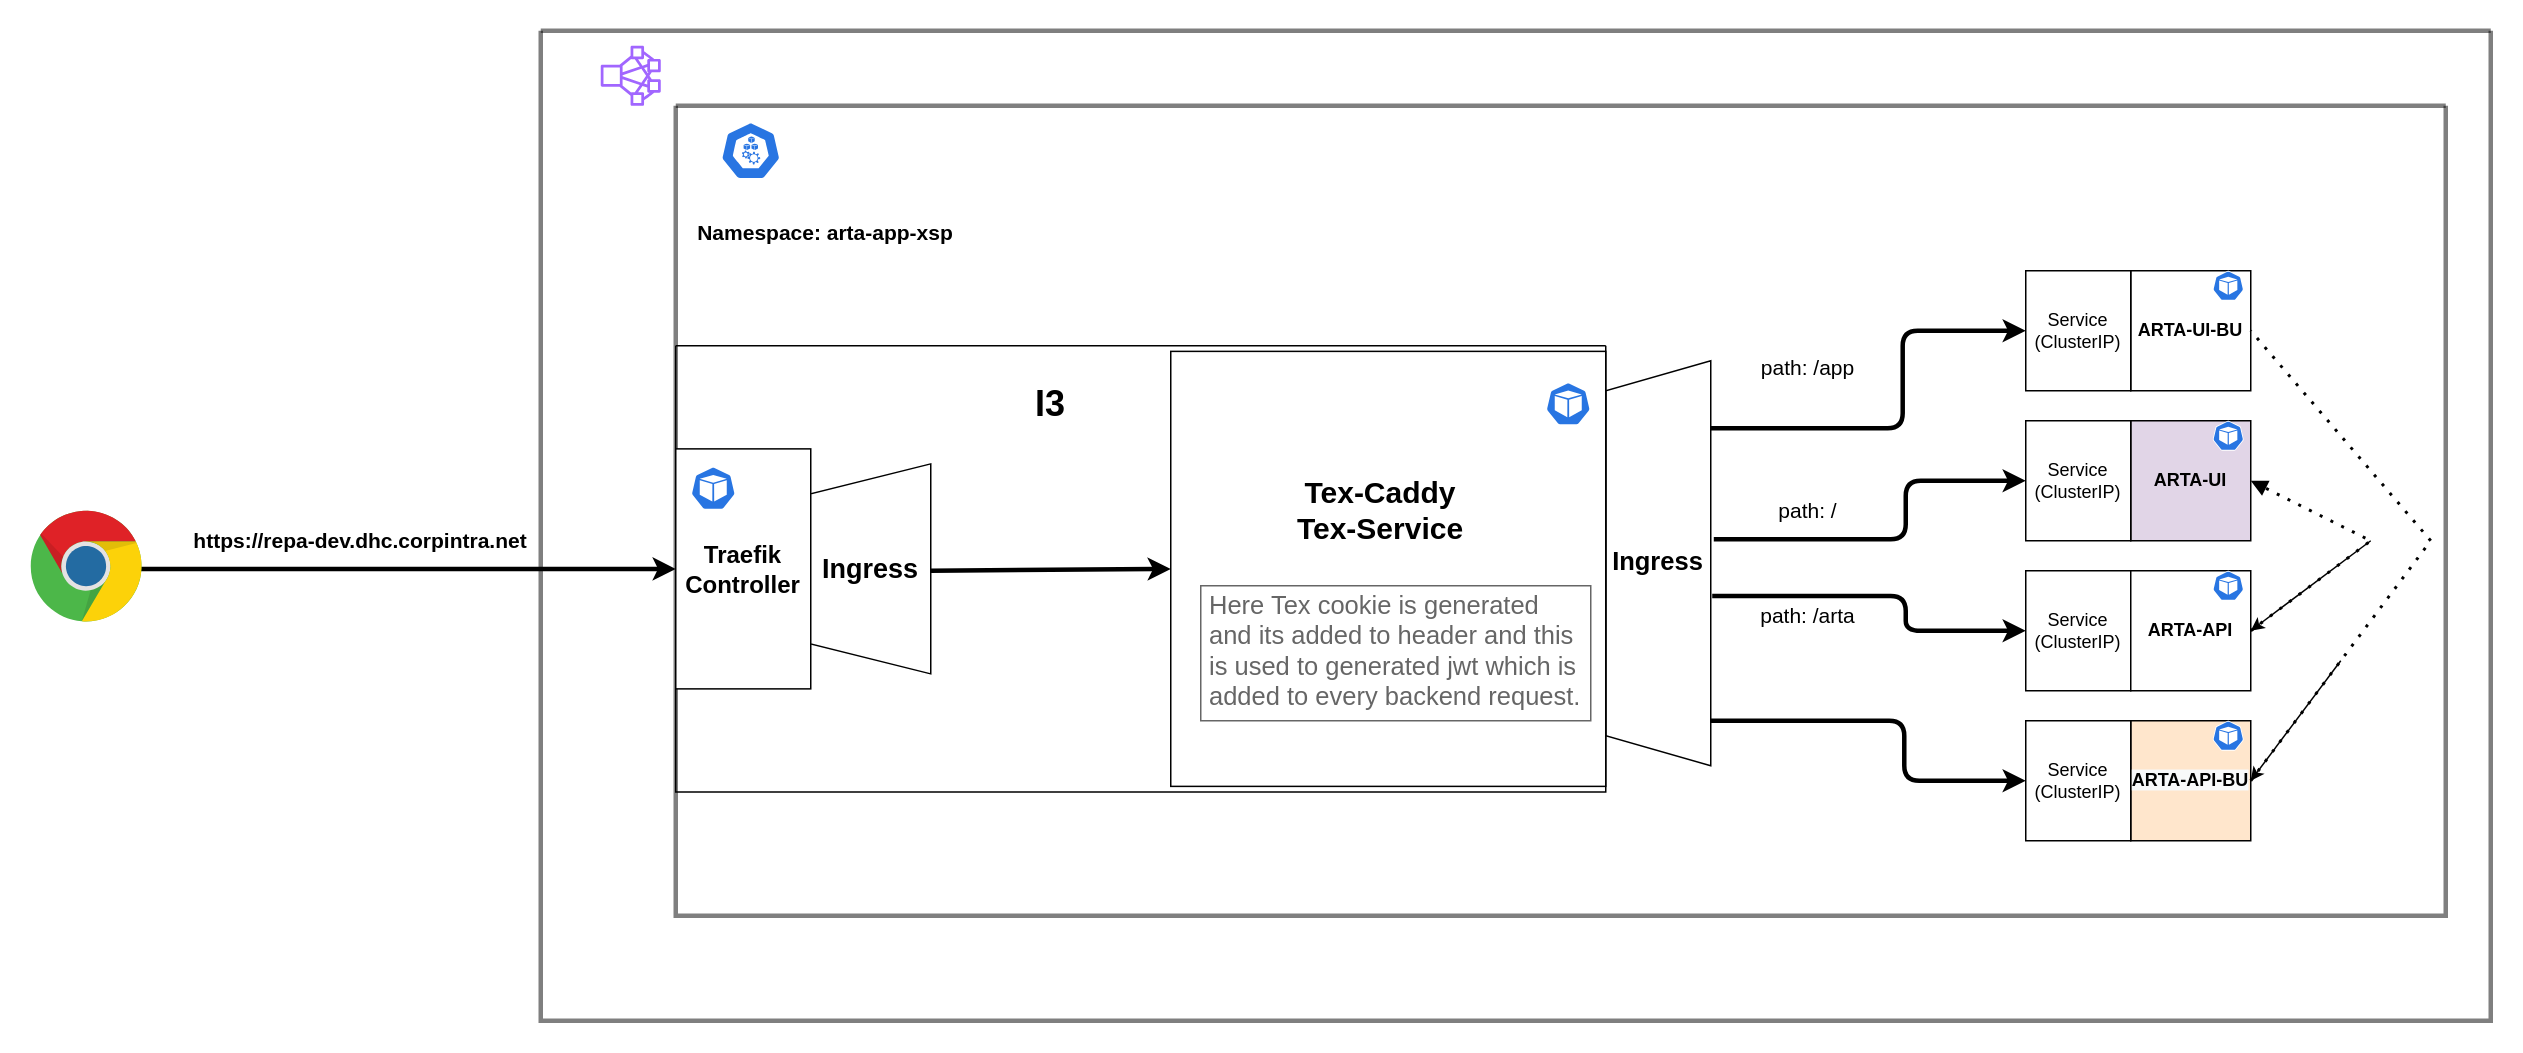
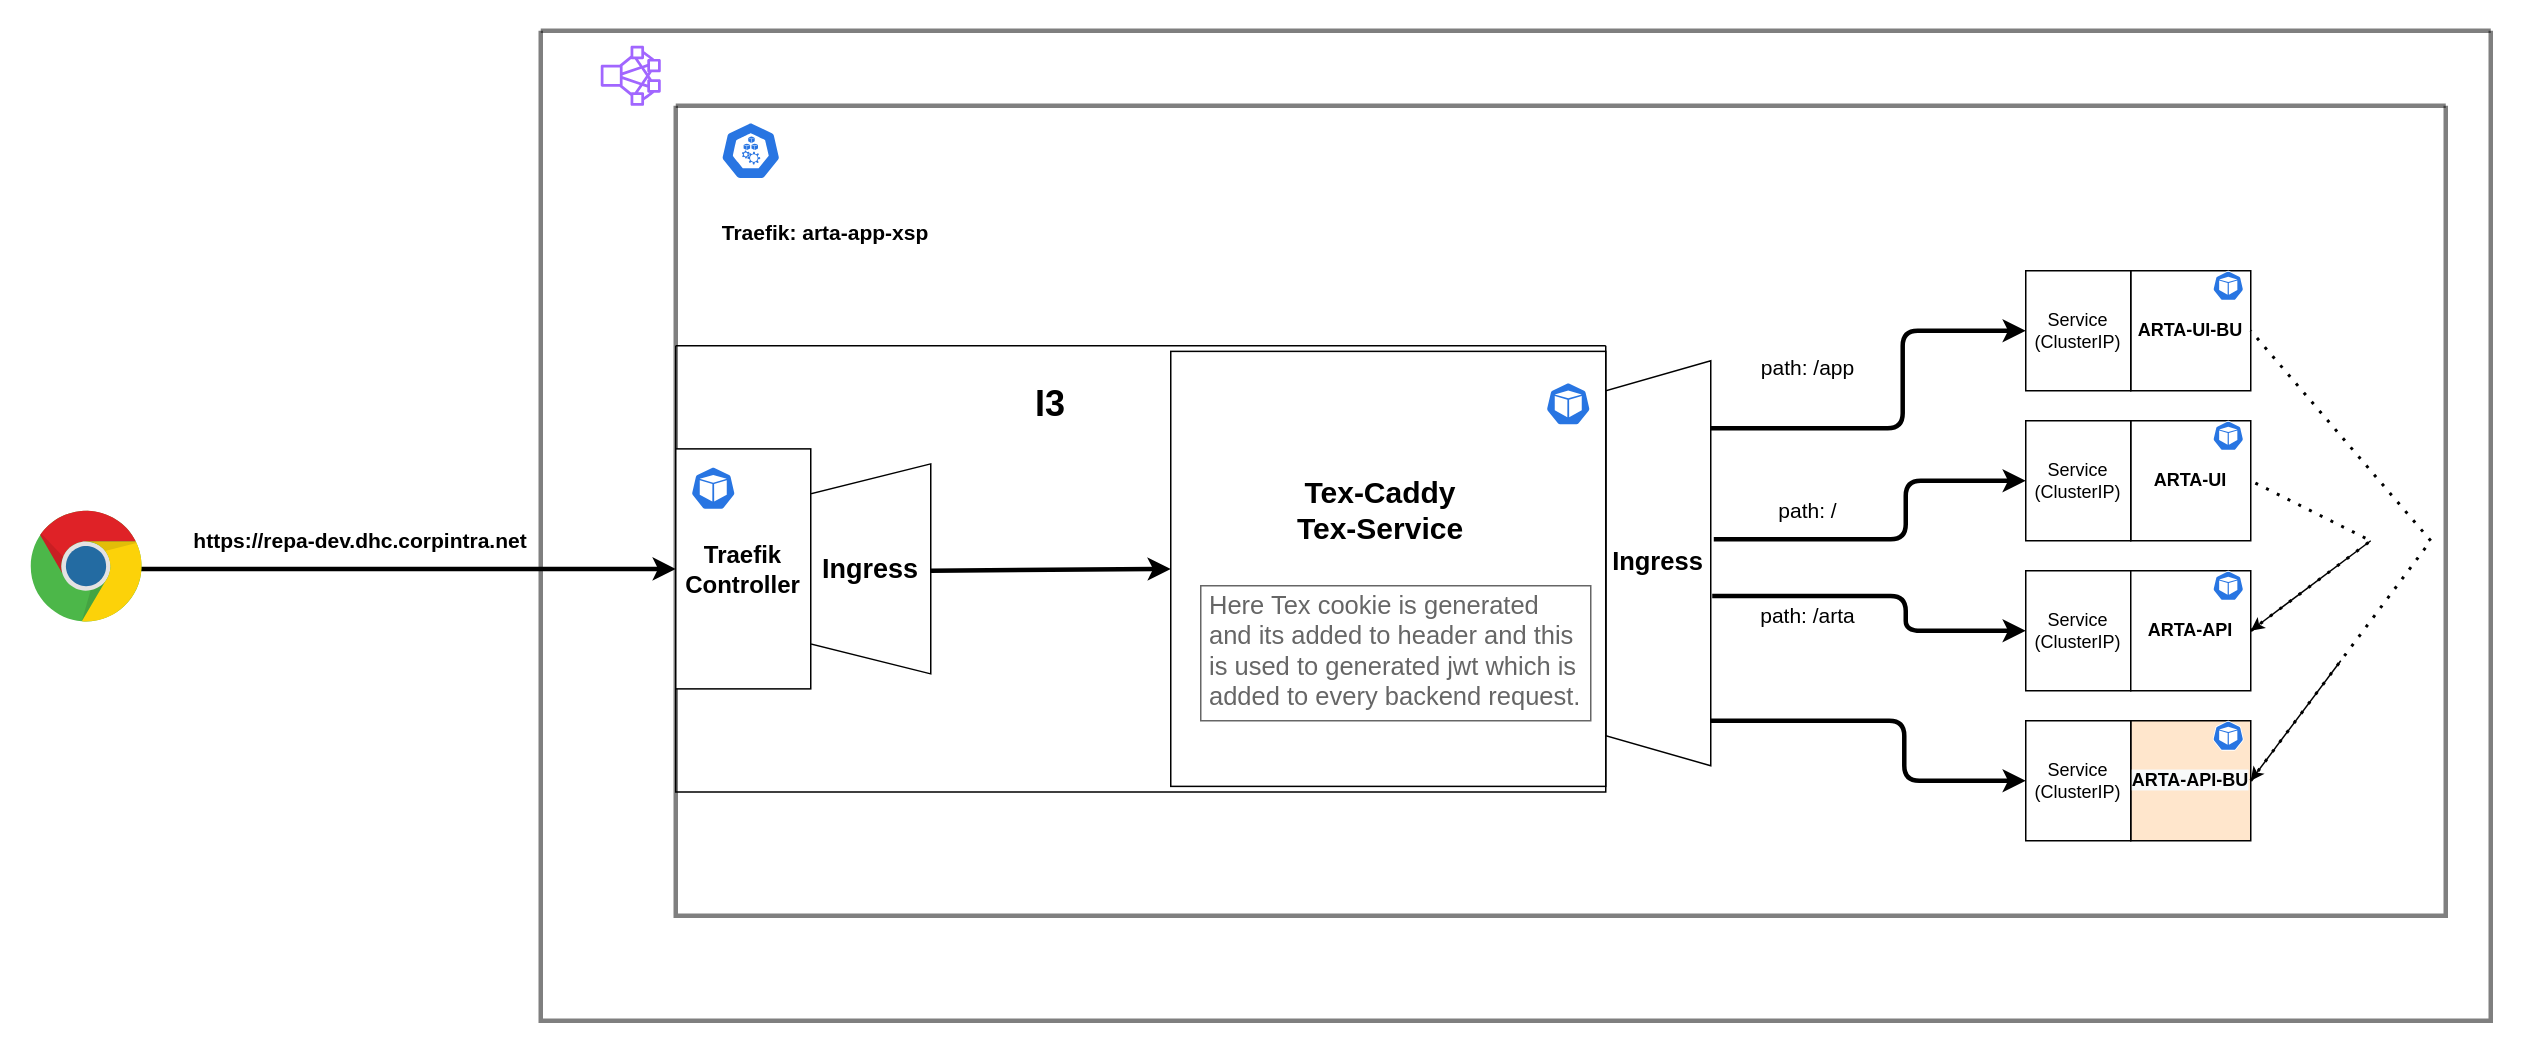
(826, 233) -> (826, 233)
(2191, 481) -> (2191, 481)
(2266, 489) -> (2259, 485)
